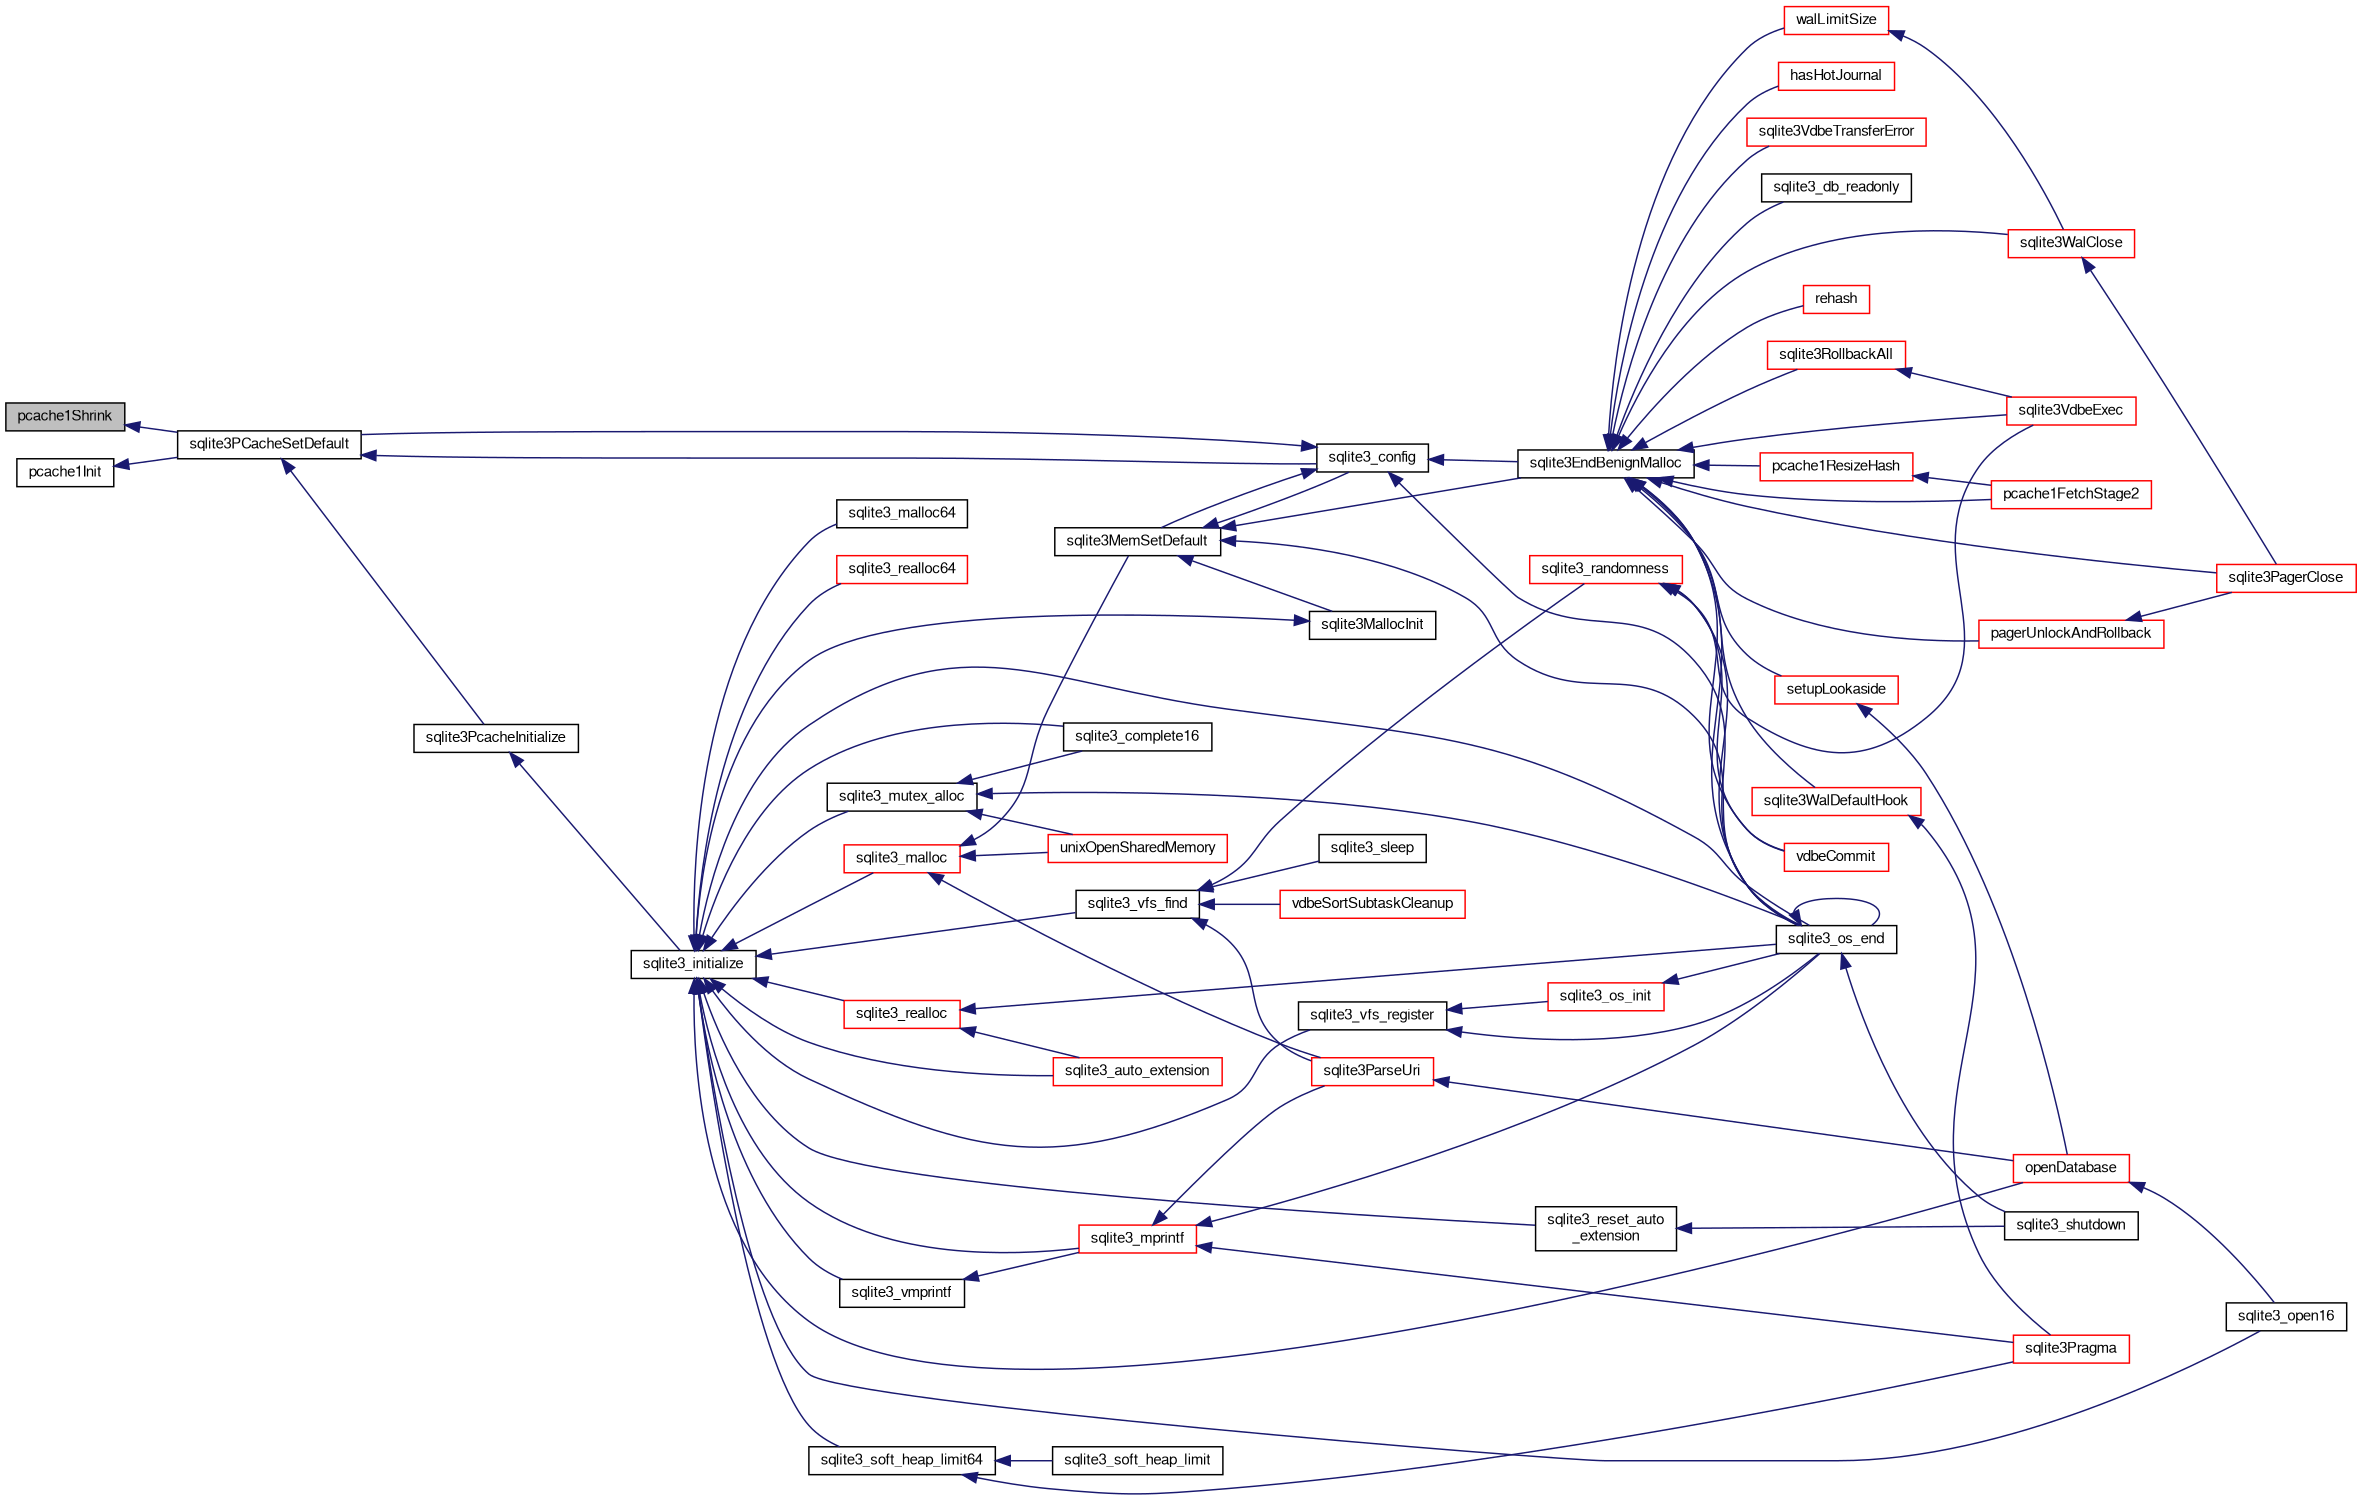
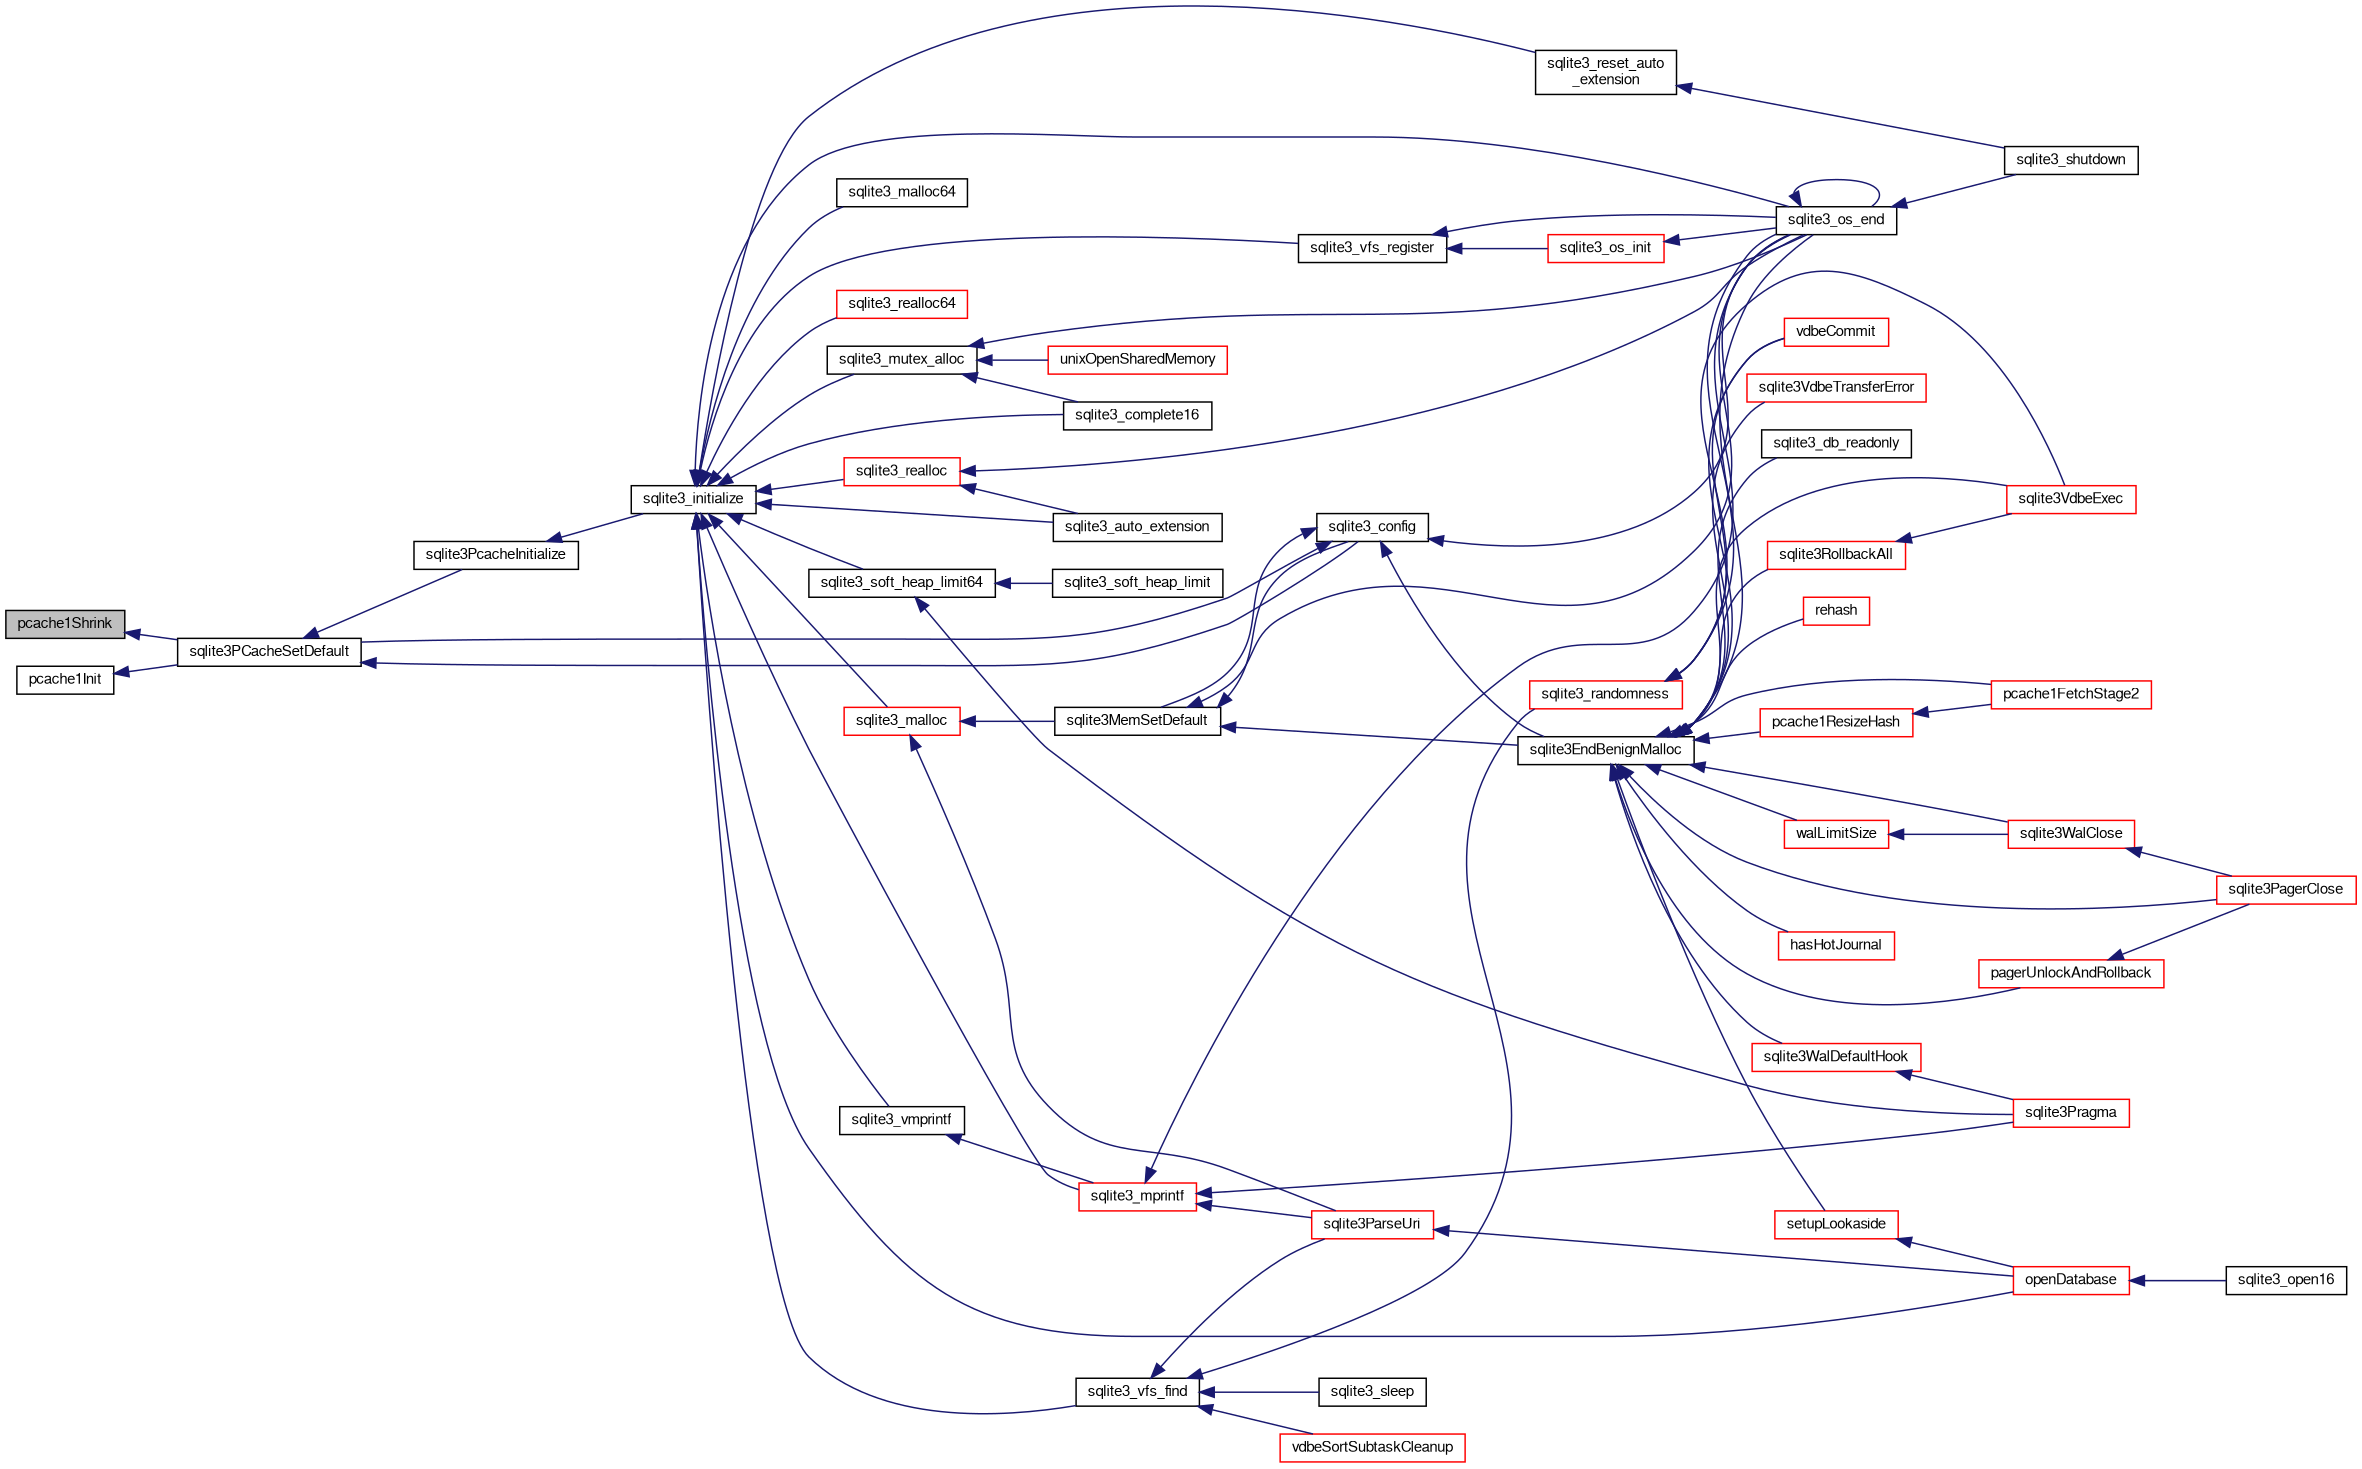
(1373, 625) -> none
(1012, 854) -> none
(1138, 1072) -> (1138, 528)
(1344, 1441) -> none
